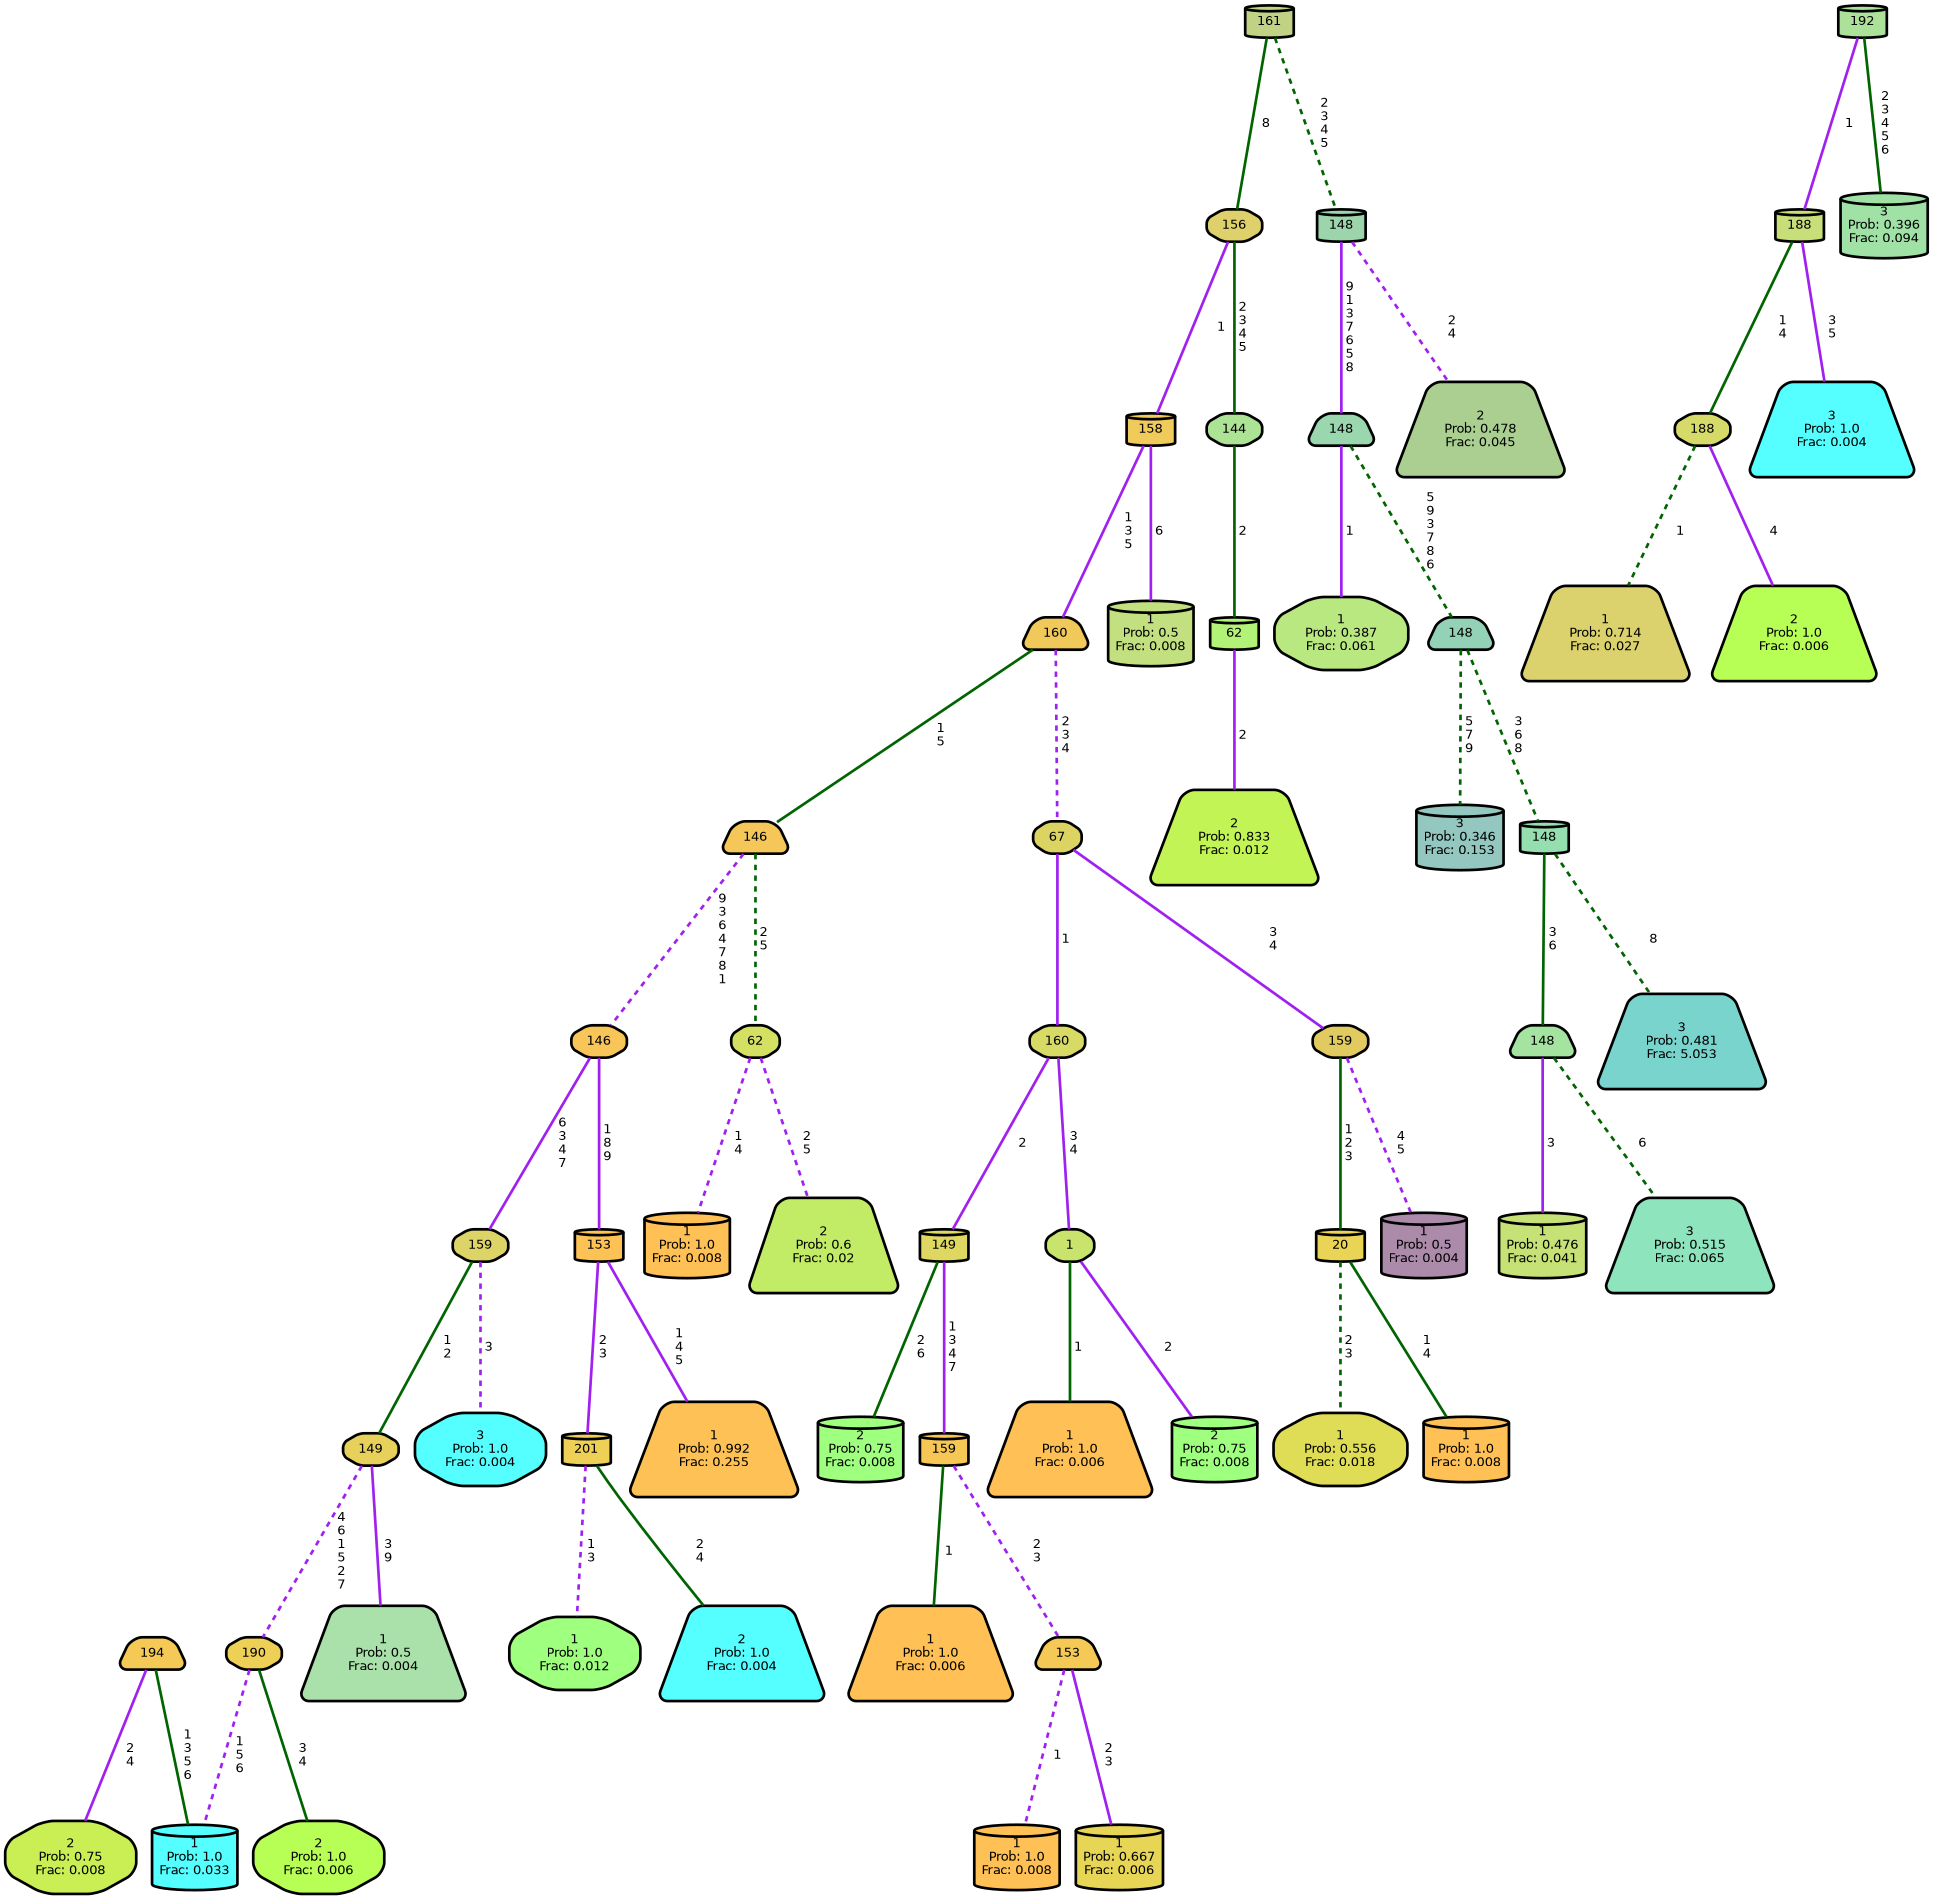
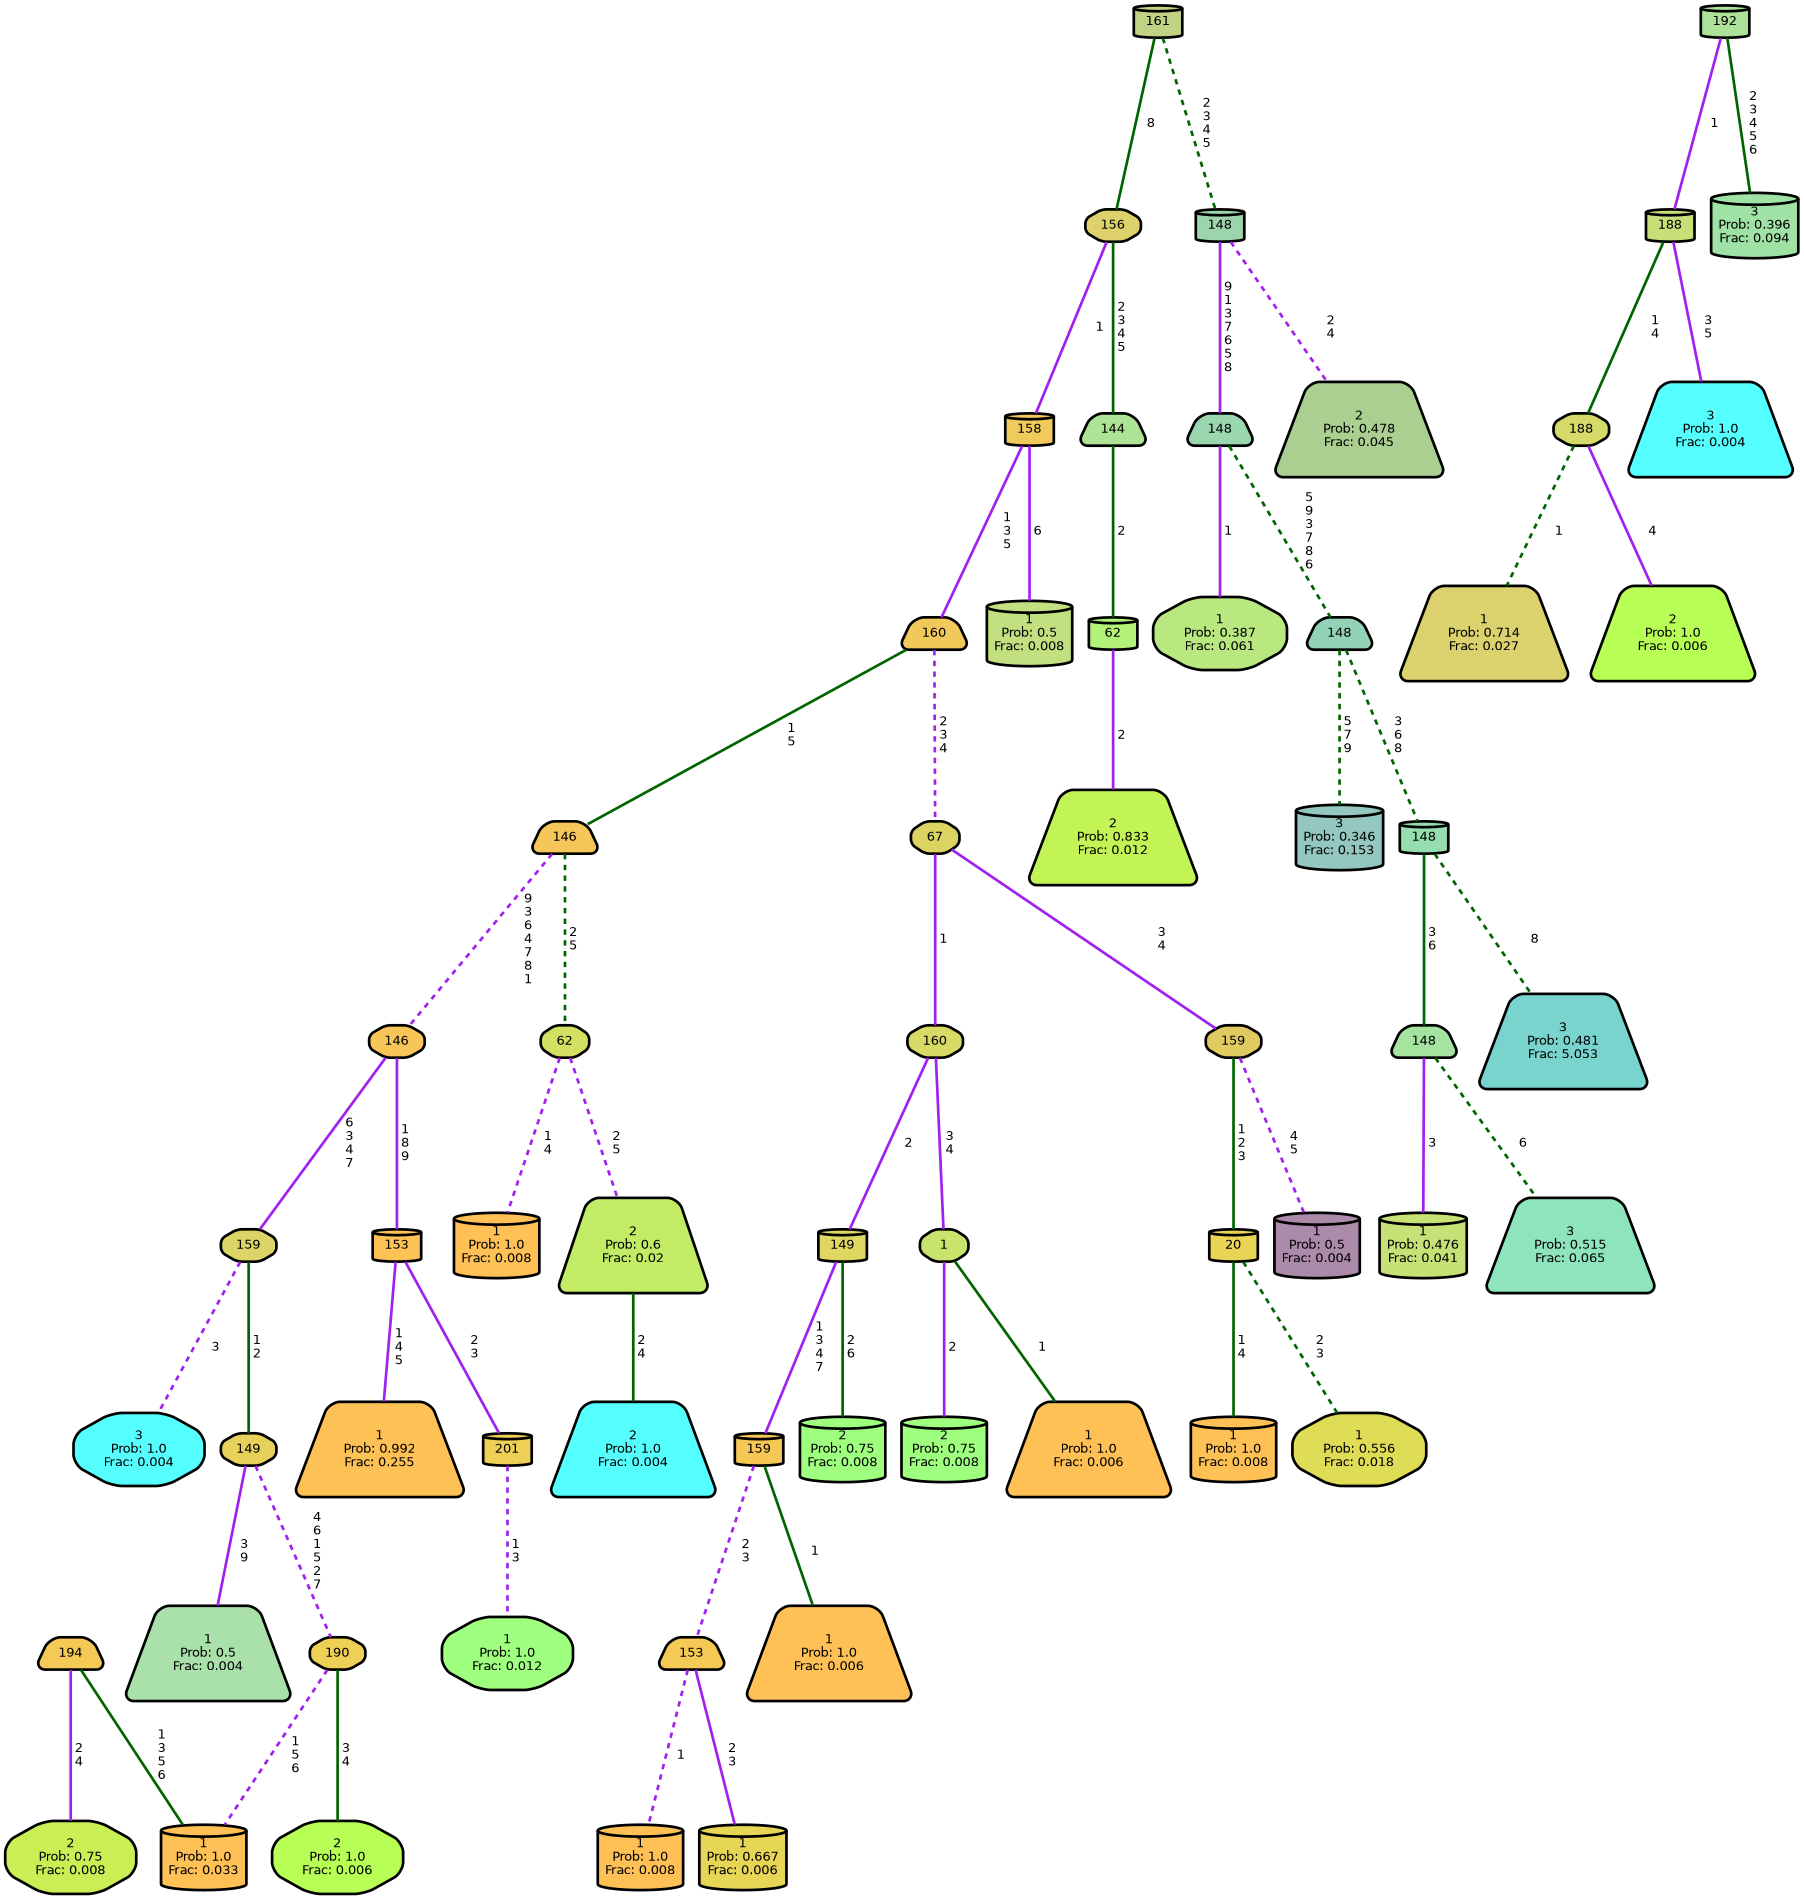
(1234, 430) -> (1113, 430)
(649, 1537) -> (633, 1347)
(195, 1857) -> (204, 1857)
